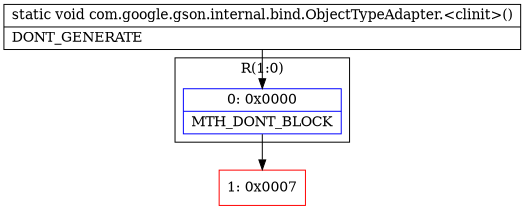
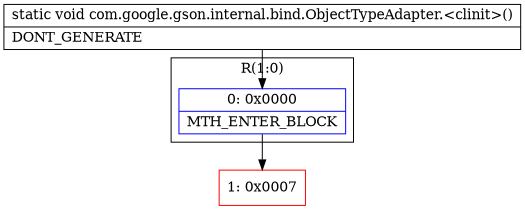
(262, 122) -> (262, 122)
